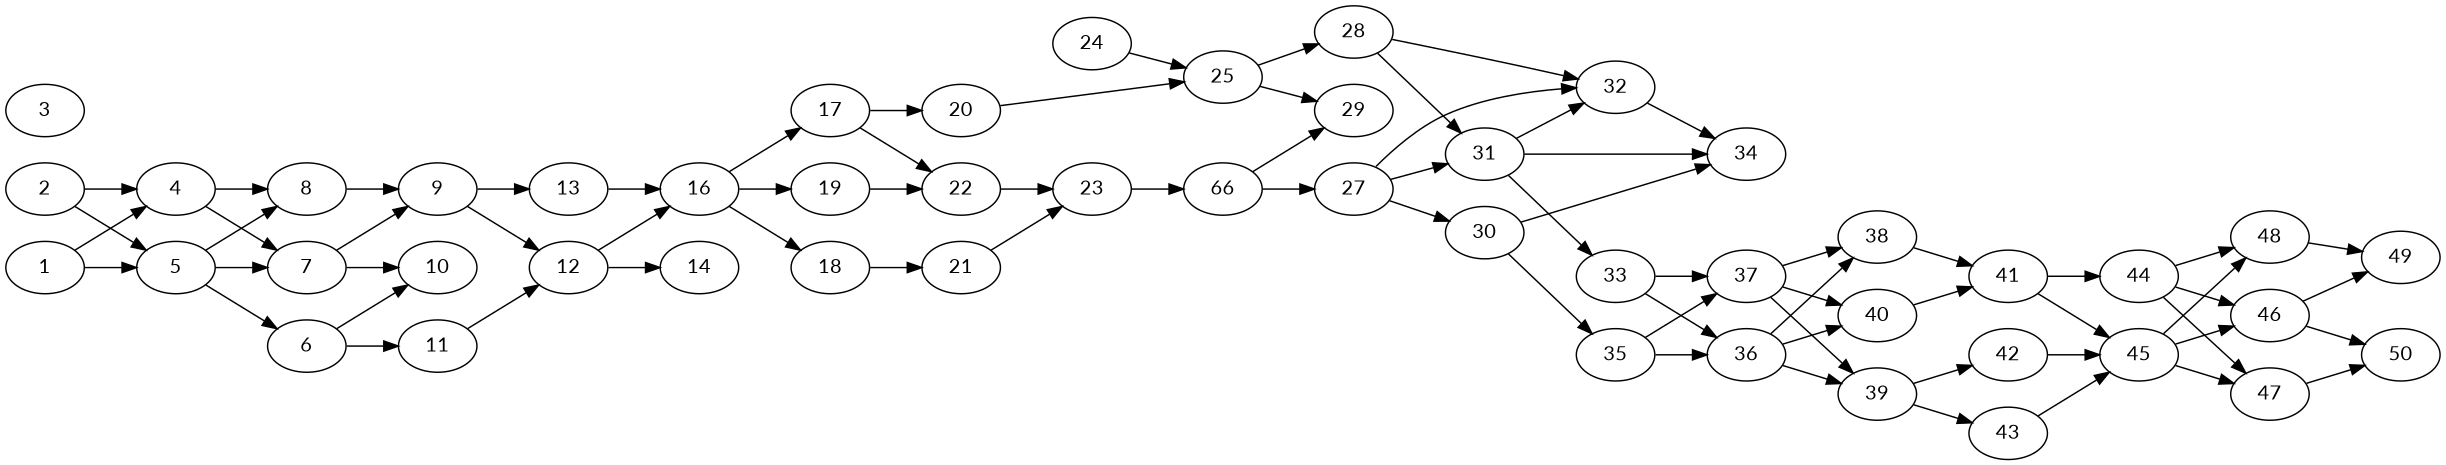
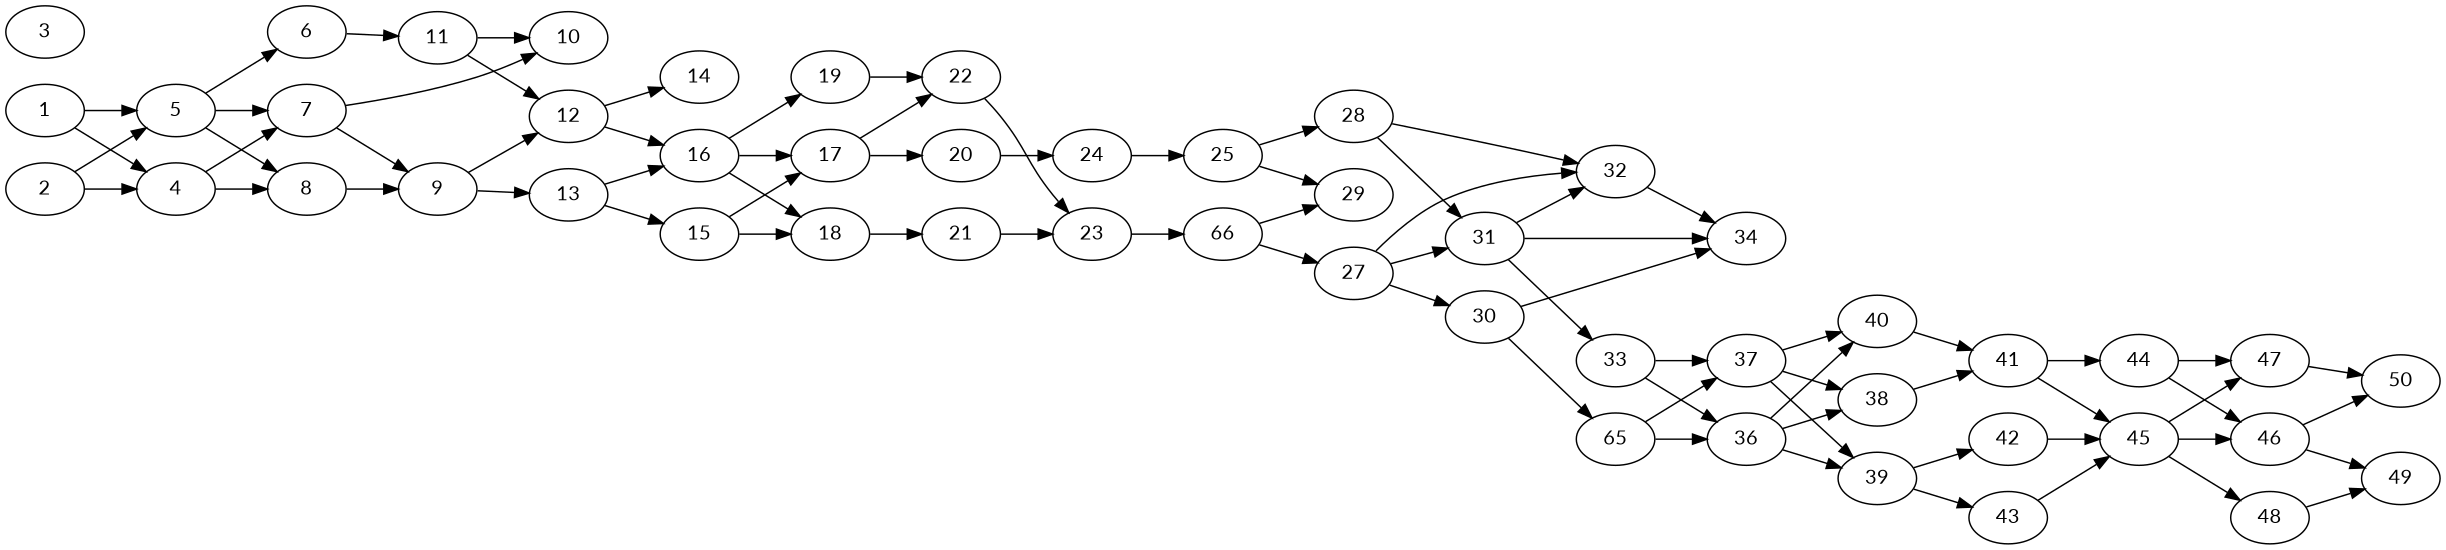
(1085, 95) -> (1016, 156)
none -> (699, 234)
(2198, 259) -> none
(366, 311) -> (496, 38)
(1616, 355) -> (1616, 439)
